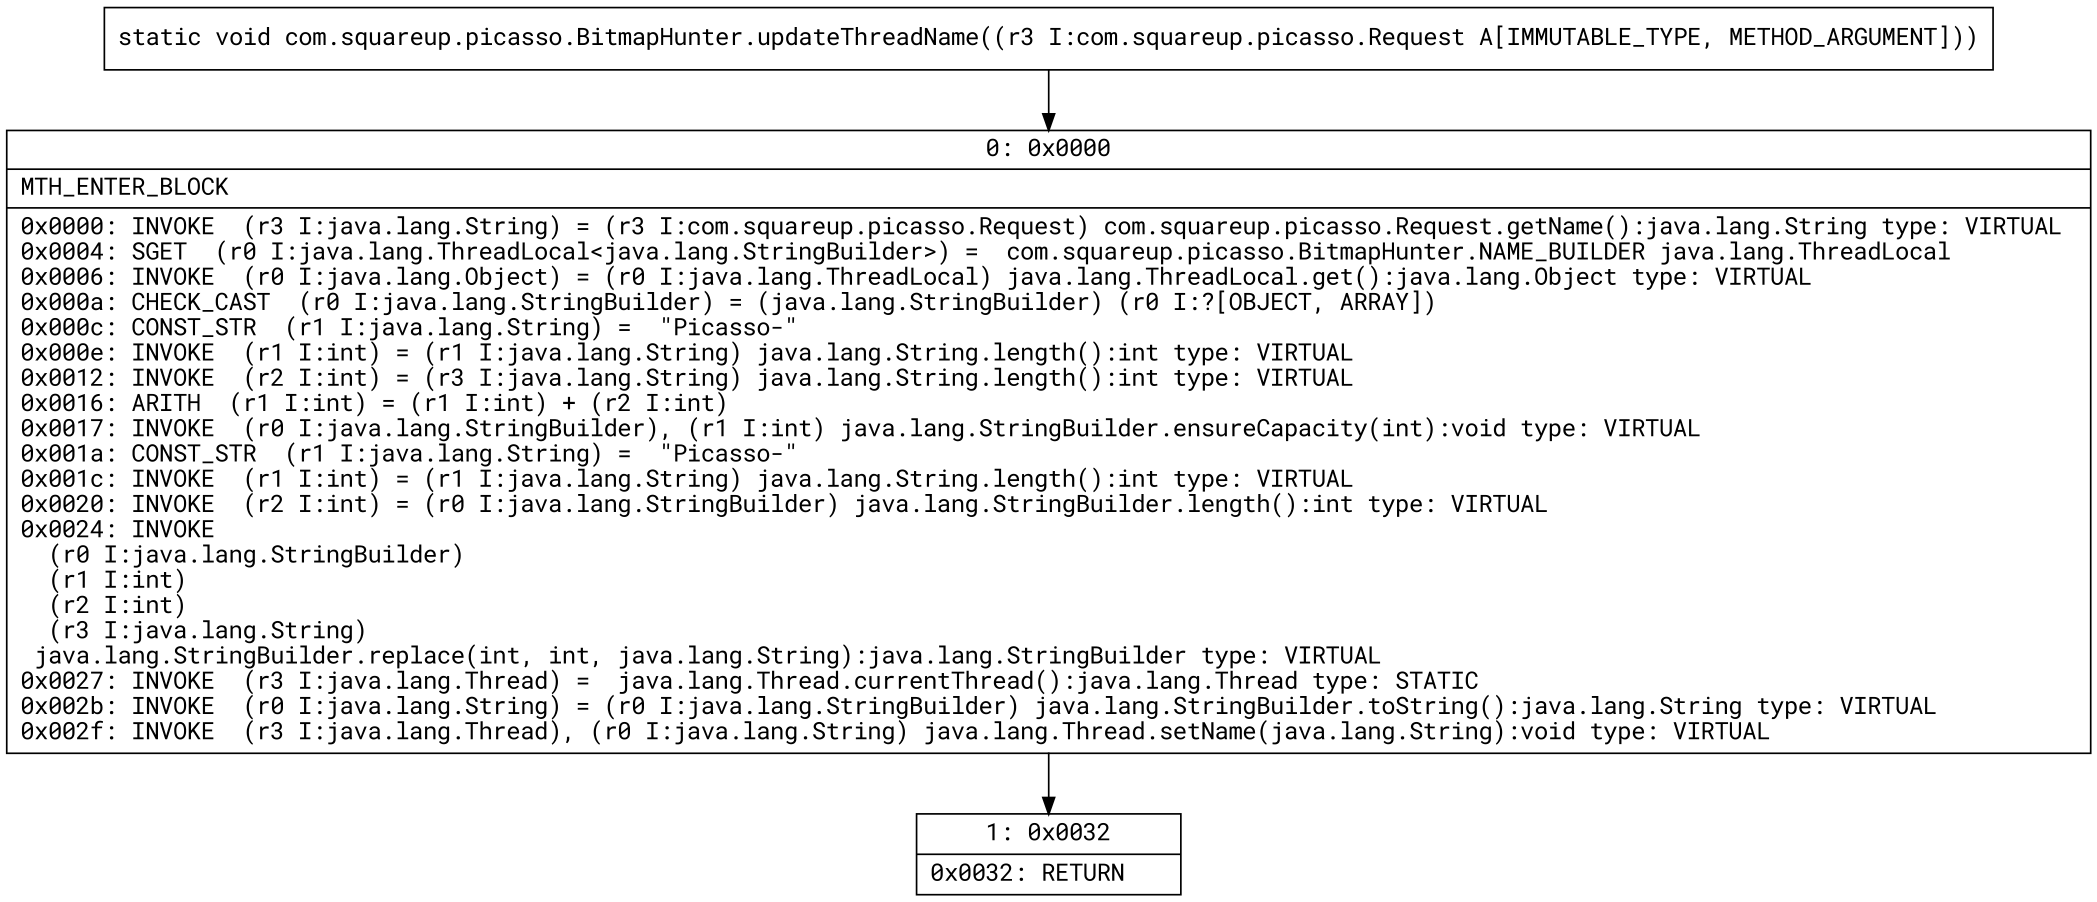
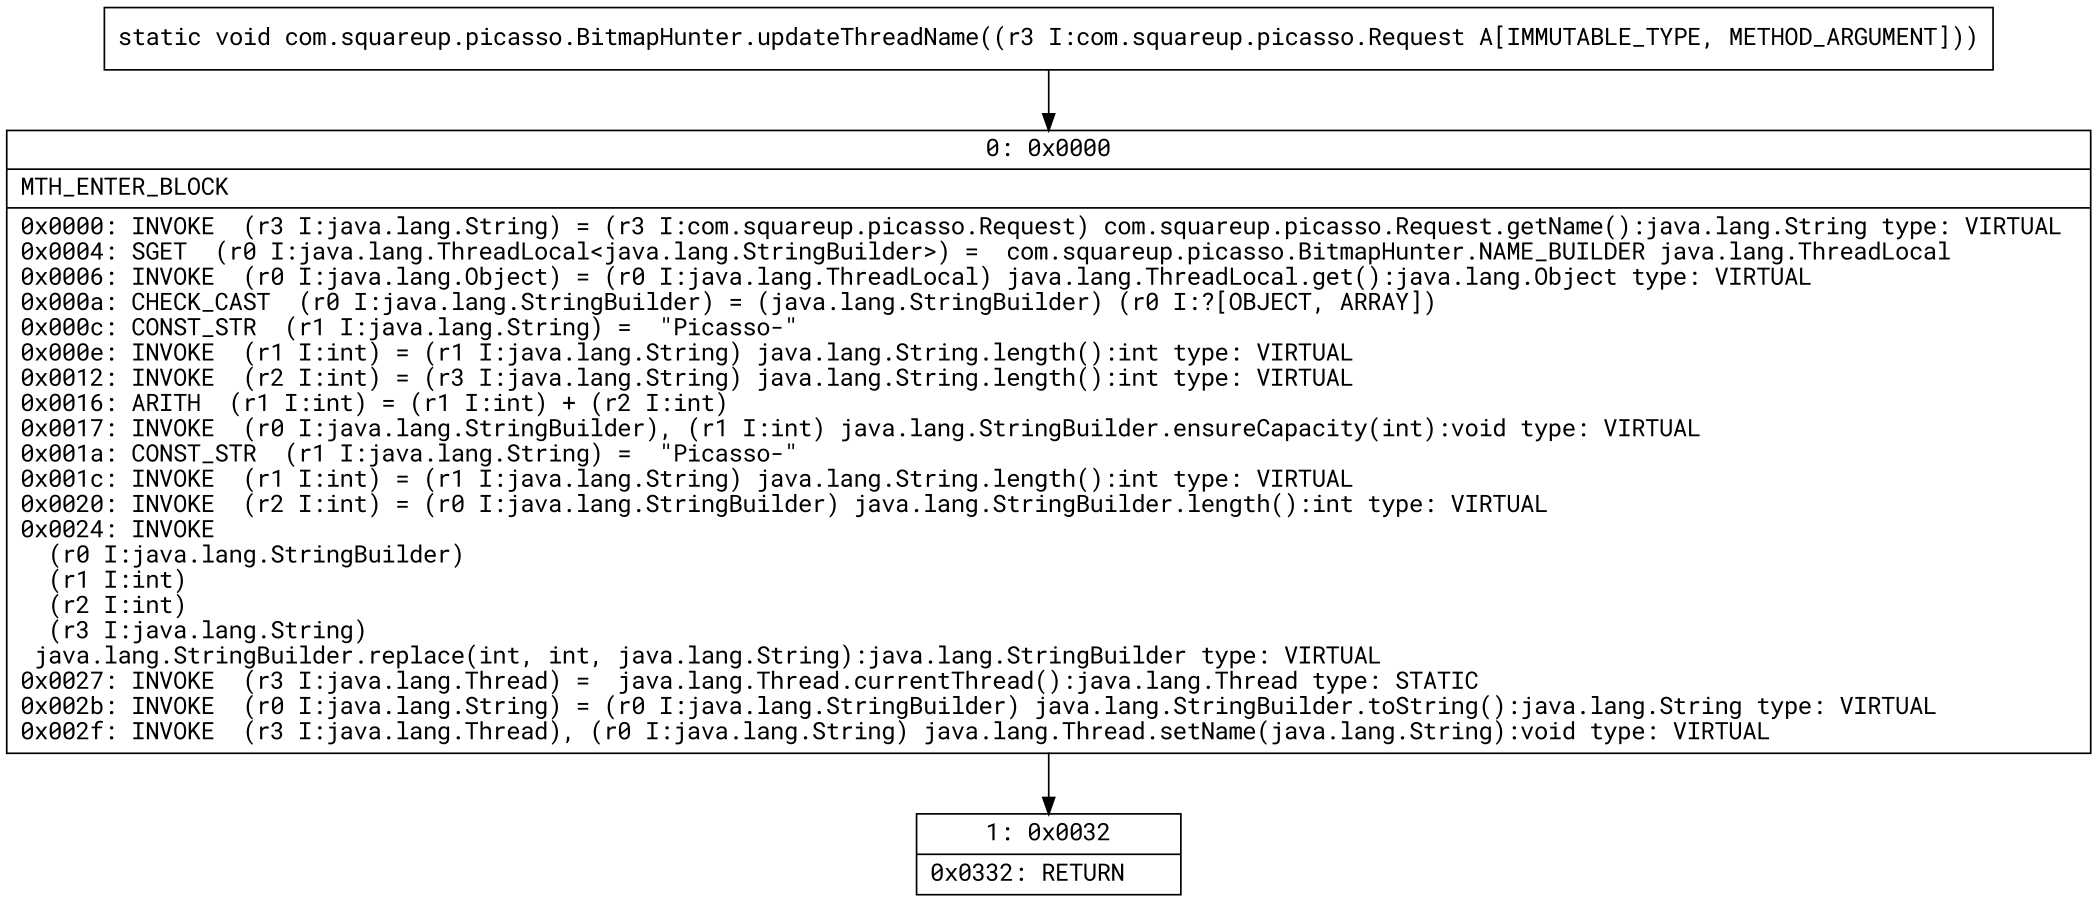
(1049, 874) -> (1049, 874)
